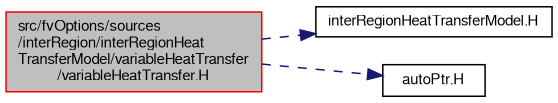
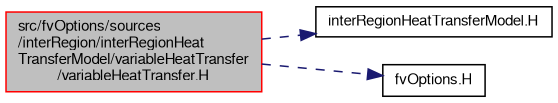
(434, 80) -> (434, 80)
